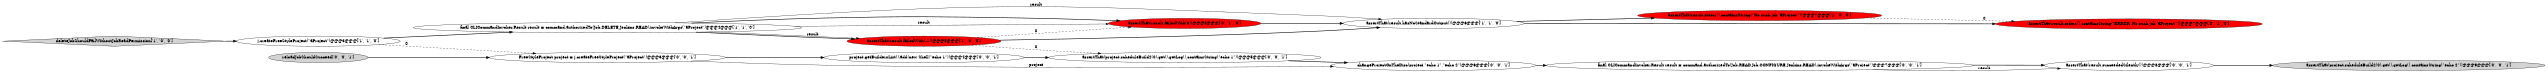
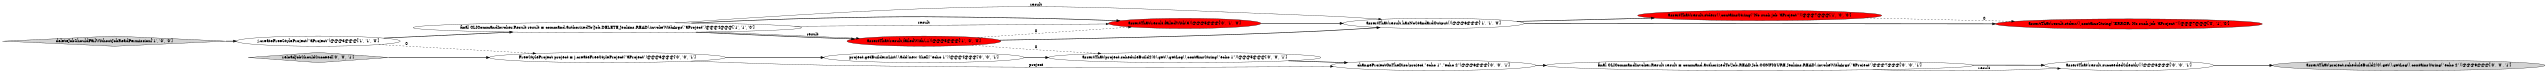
(318, 58) -> (318, 58)
